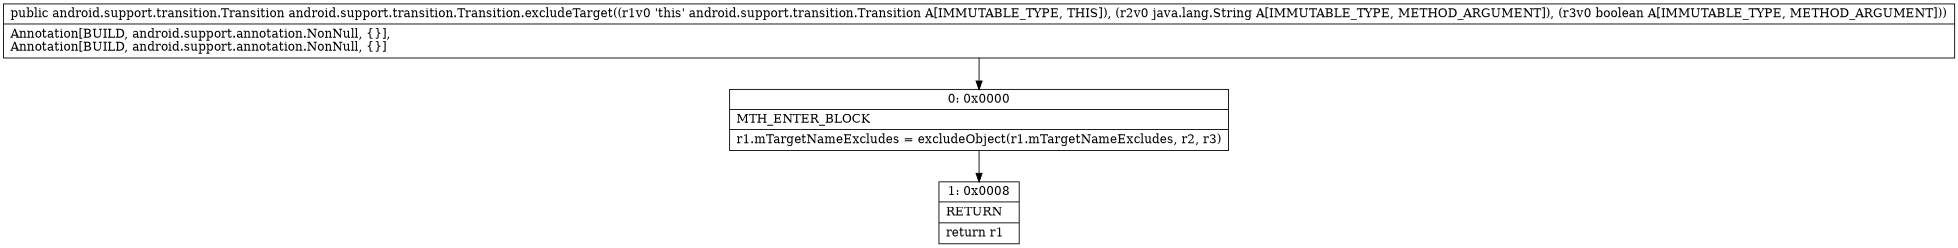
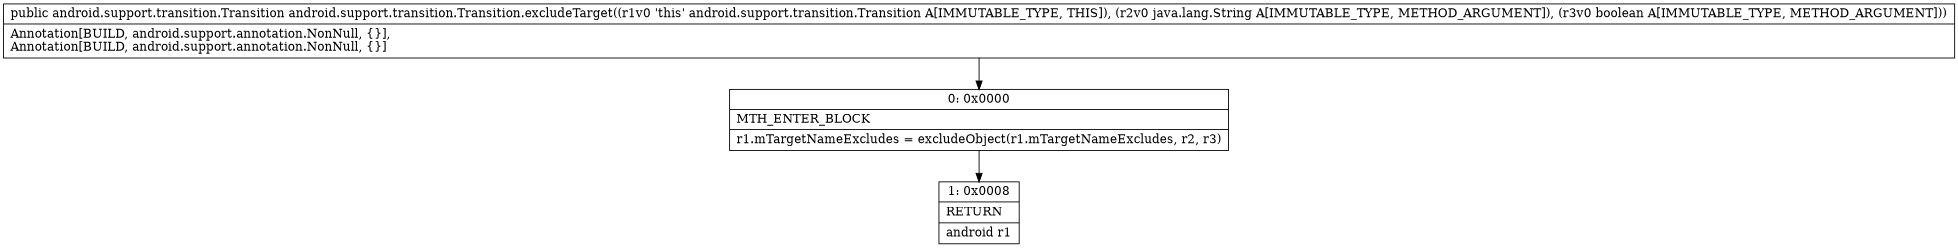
(975, 233) -> (979, 233)
